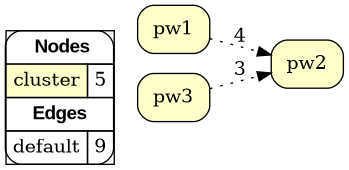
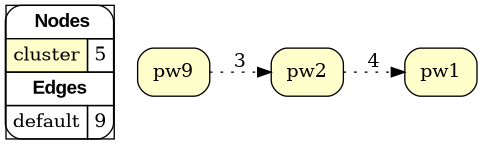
(234, 45) -> (367, 72)
(174, 98) -> (174, 72)
